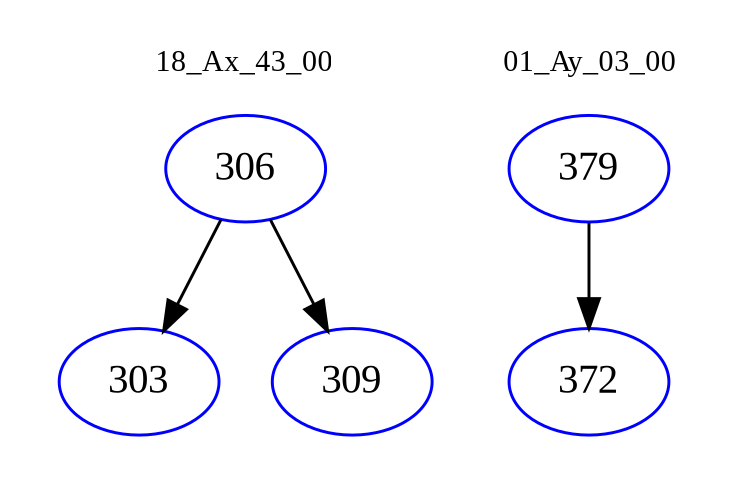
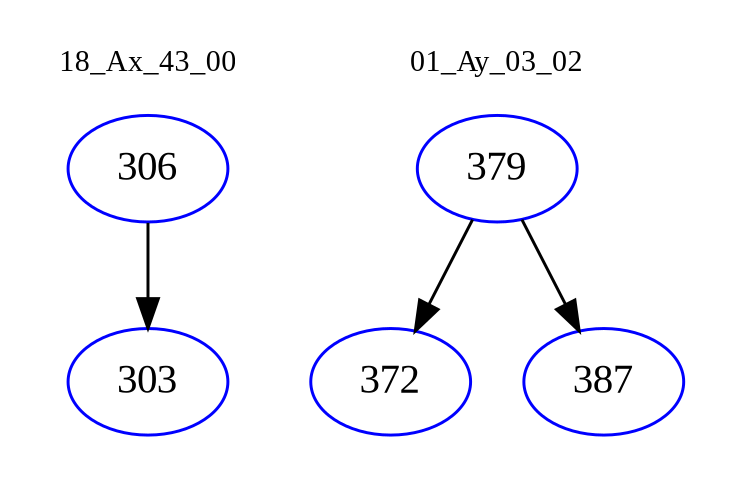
(590, 64) -> (497, 64)
(352, 382) -> none
none -> (604, 382)
